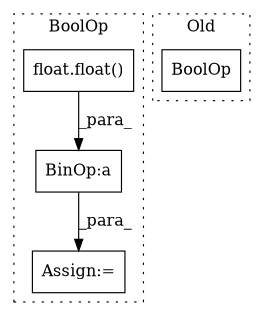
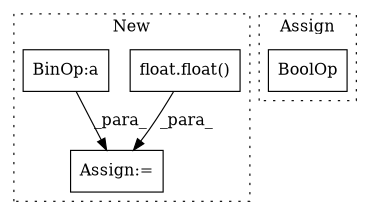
(79, 27) -> (132, 27)
(201, 27) -> (308, 27)
(79, 115) -> (158, 117)
